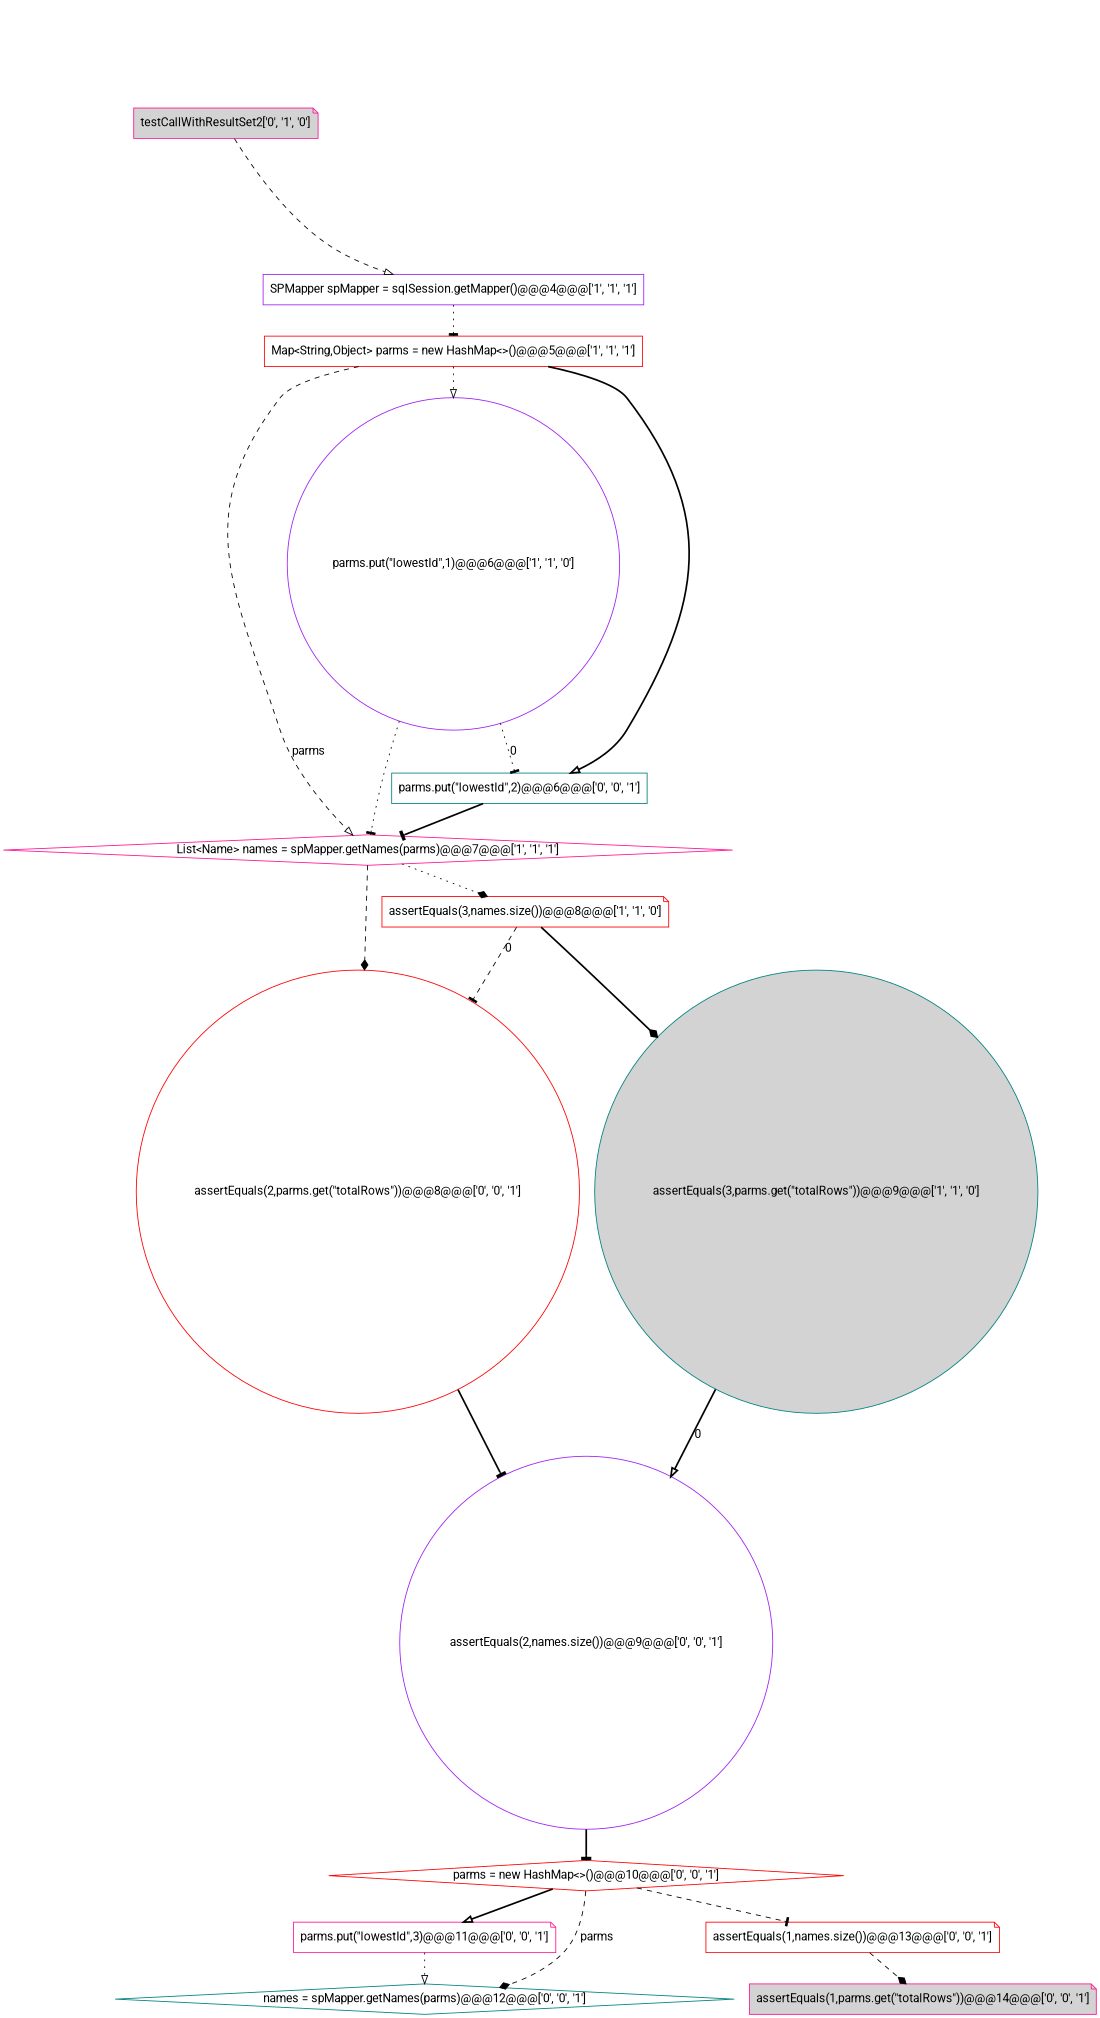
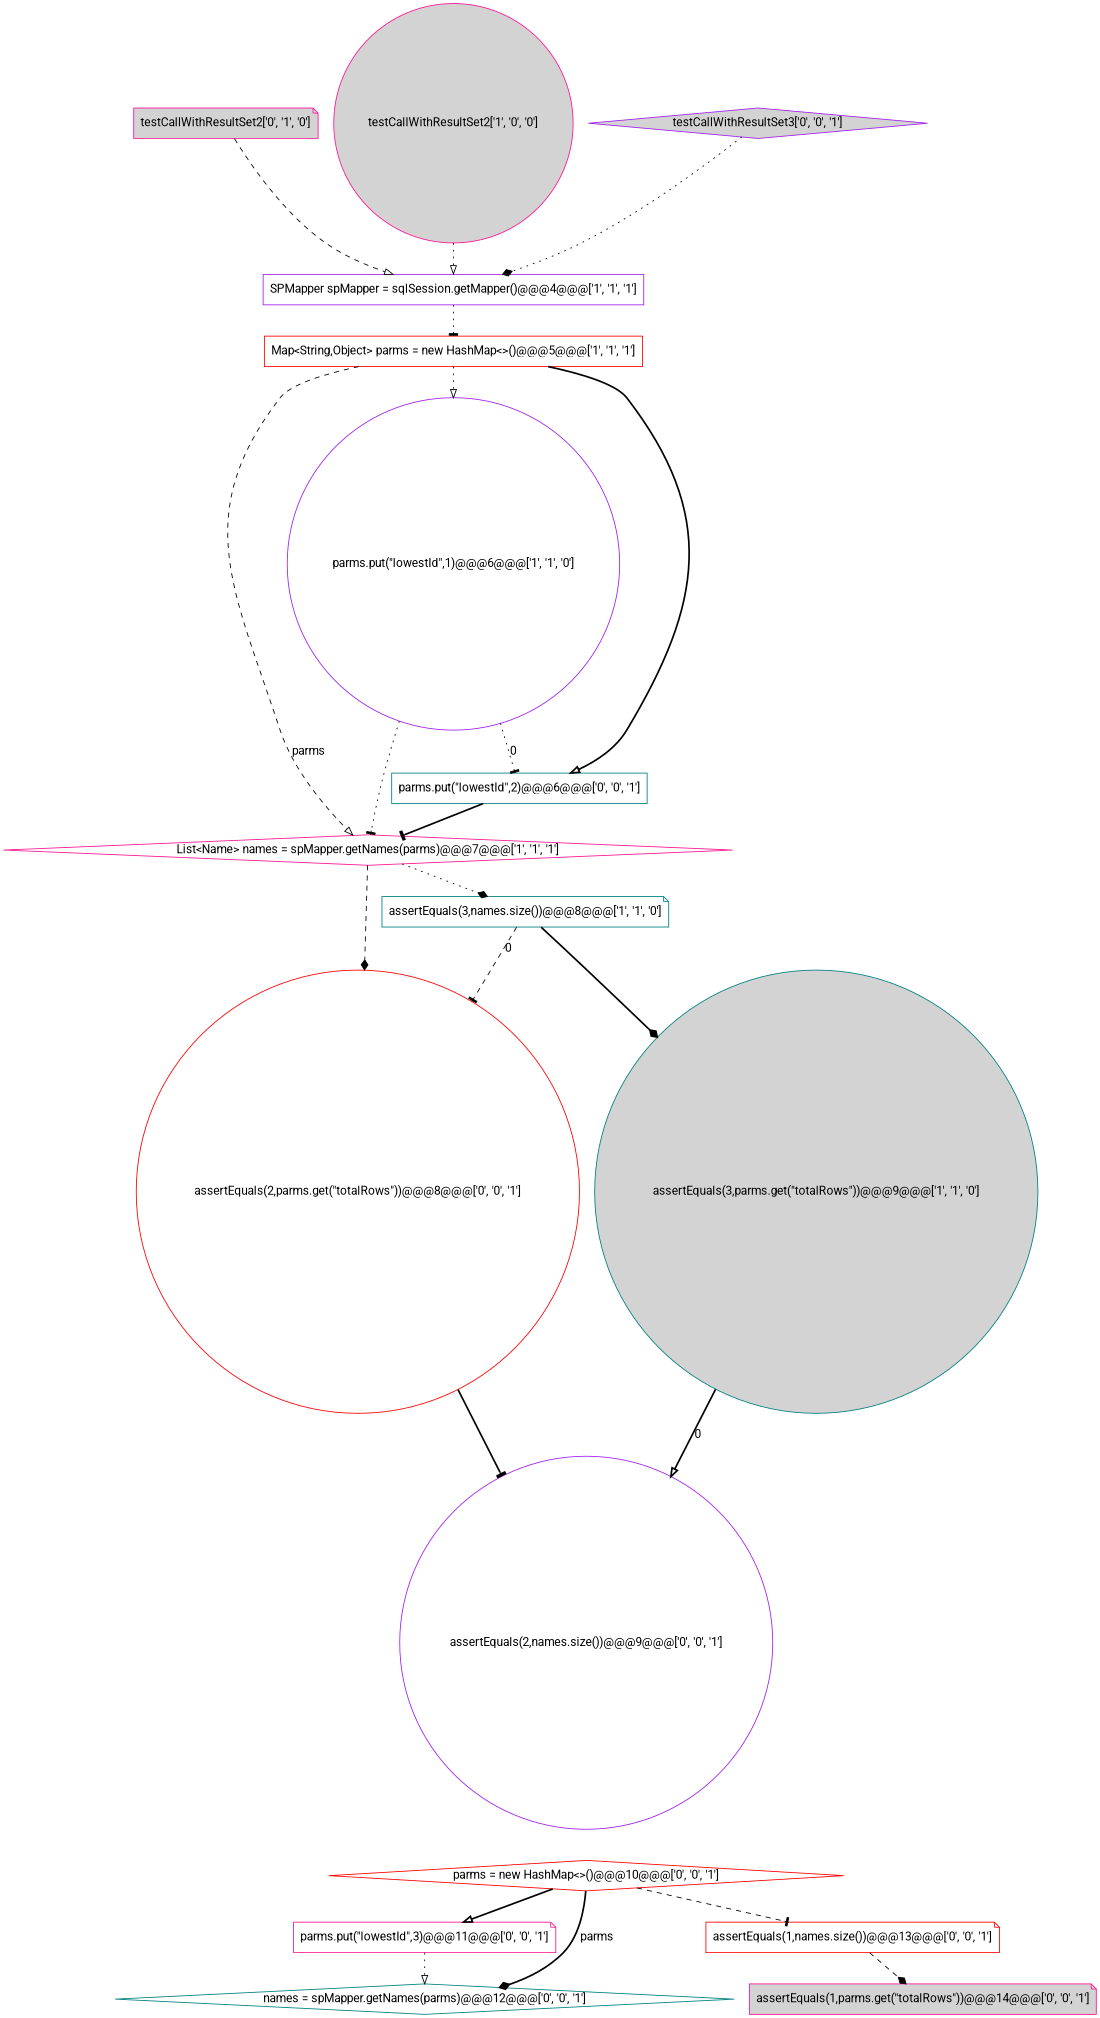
none -> (453, 123)
none -> (758, 123)
(525, 912) -> (525, 912)
(586, 1843) -> none
(564, 1951) -> (564, 1951)
